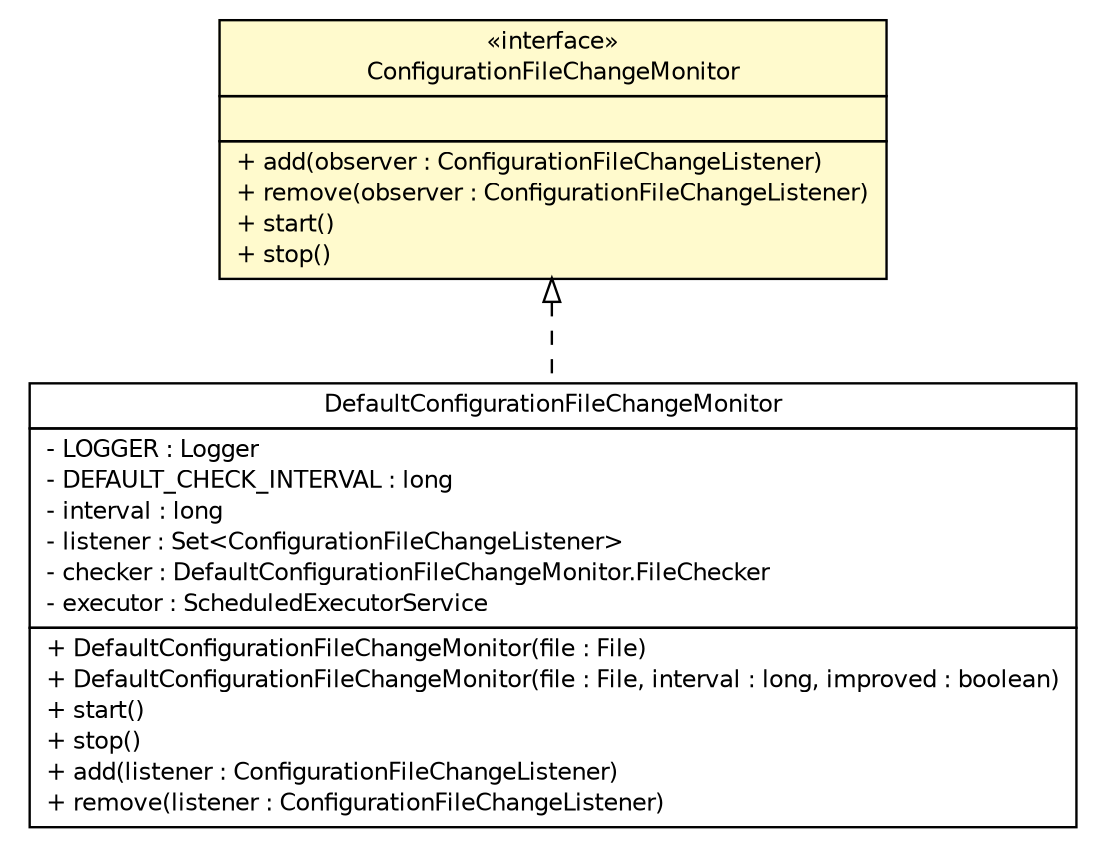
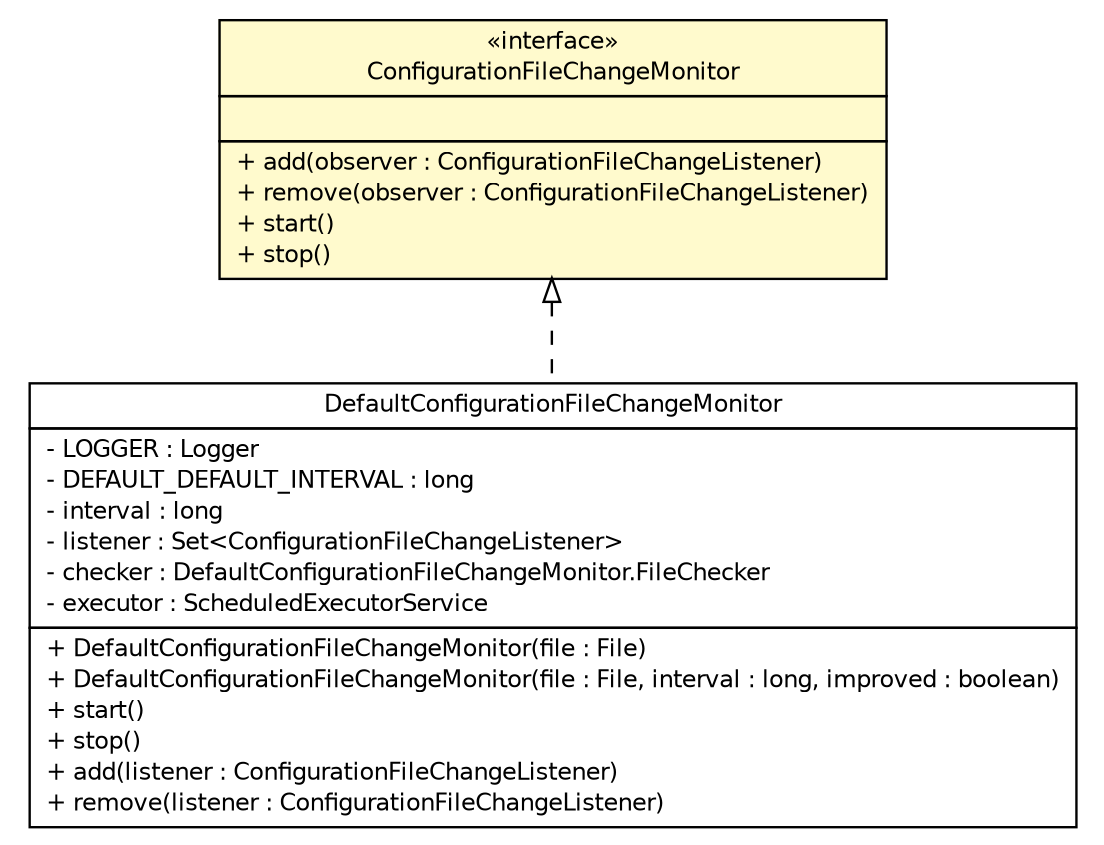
(250, 481) -> (261, 481)
